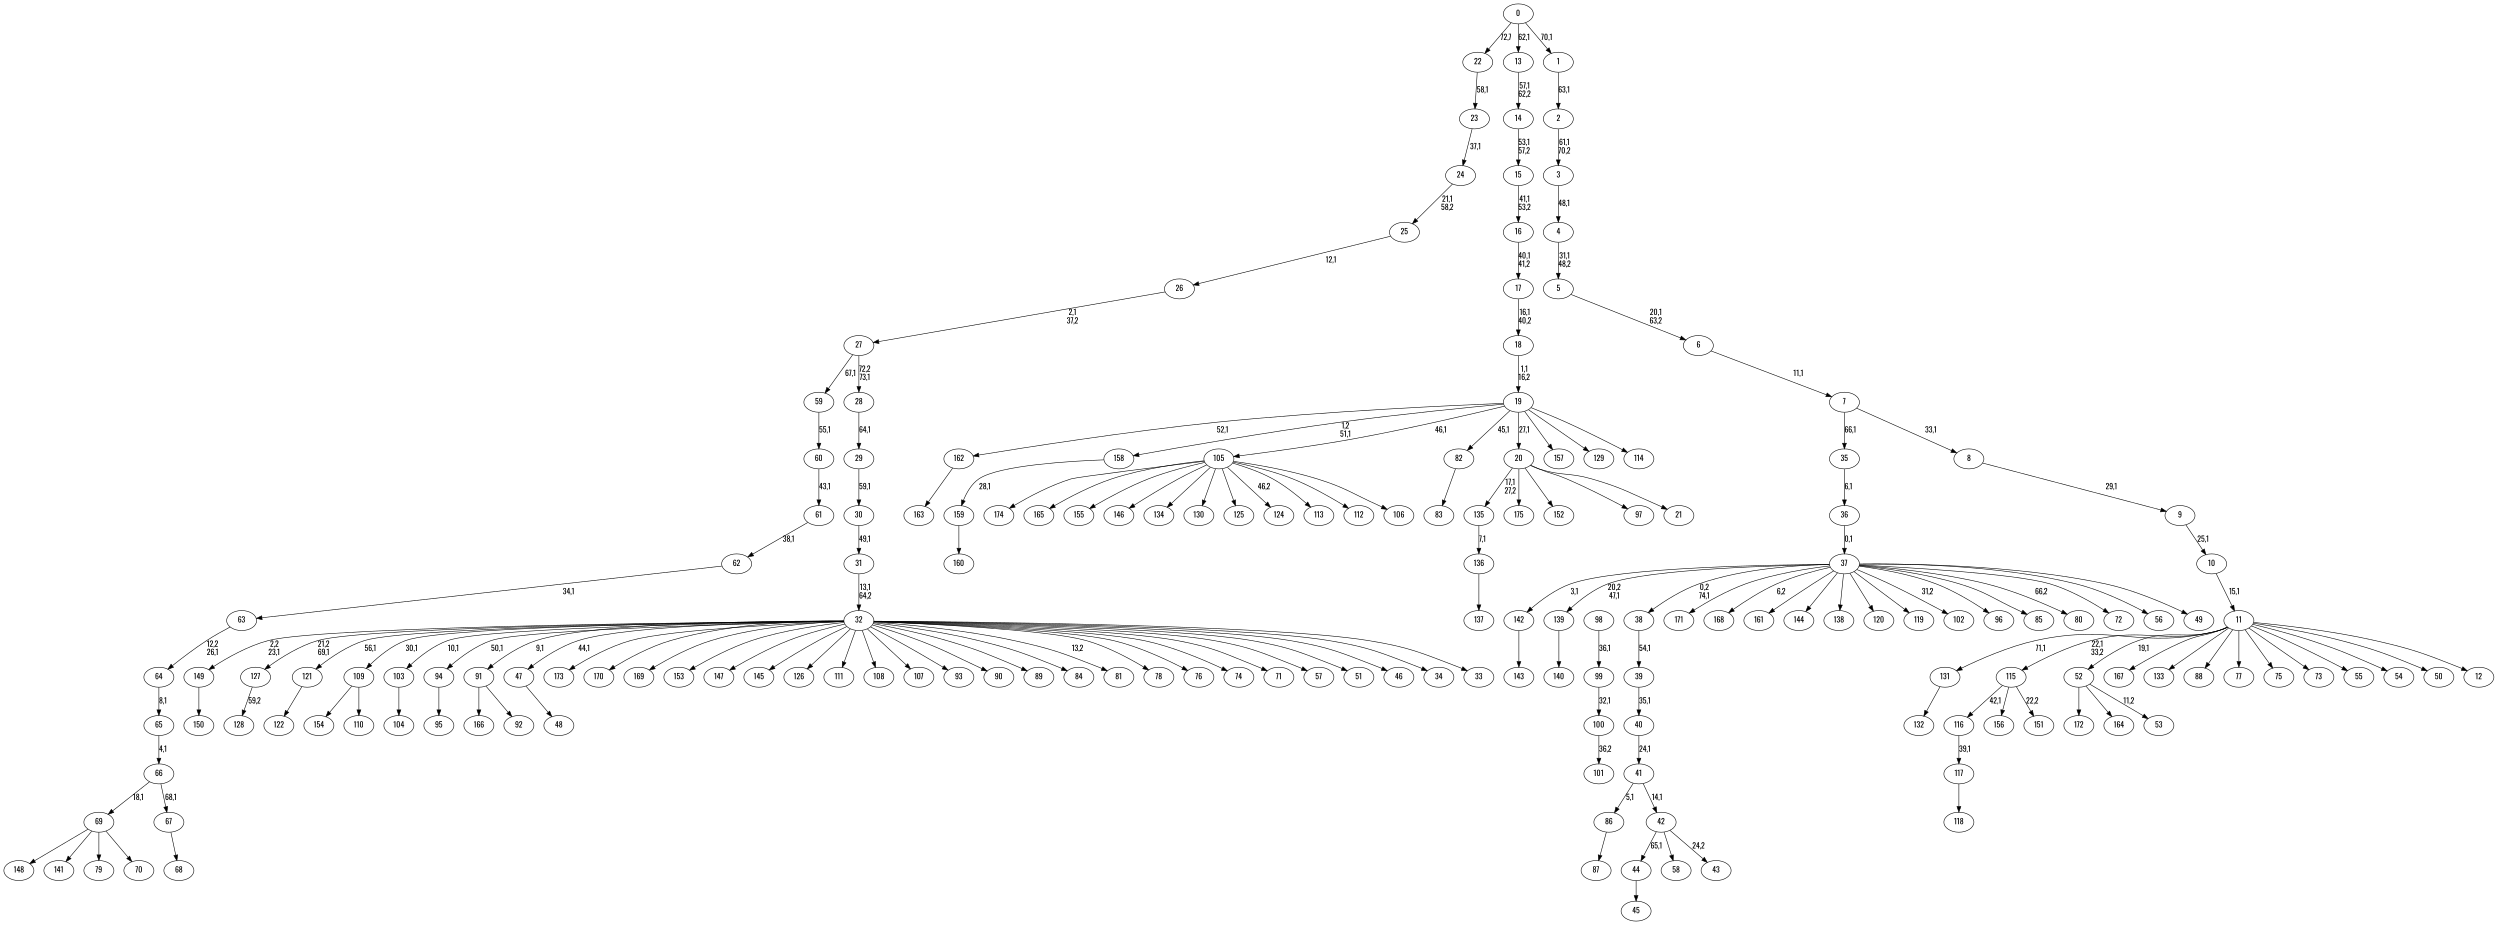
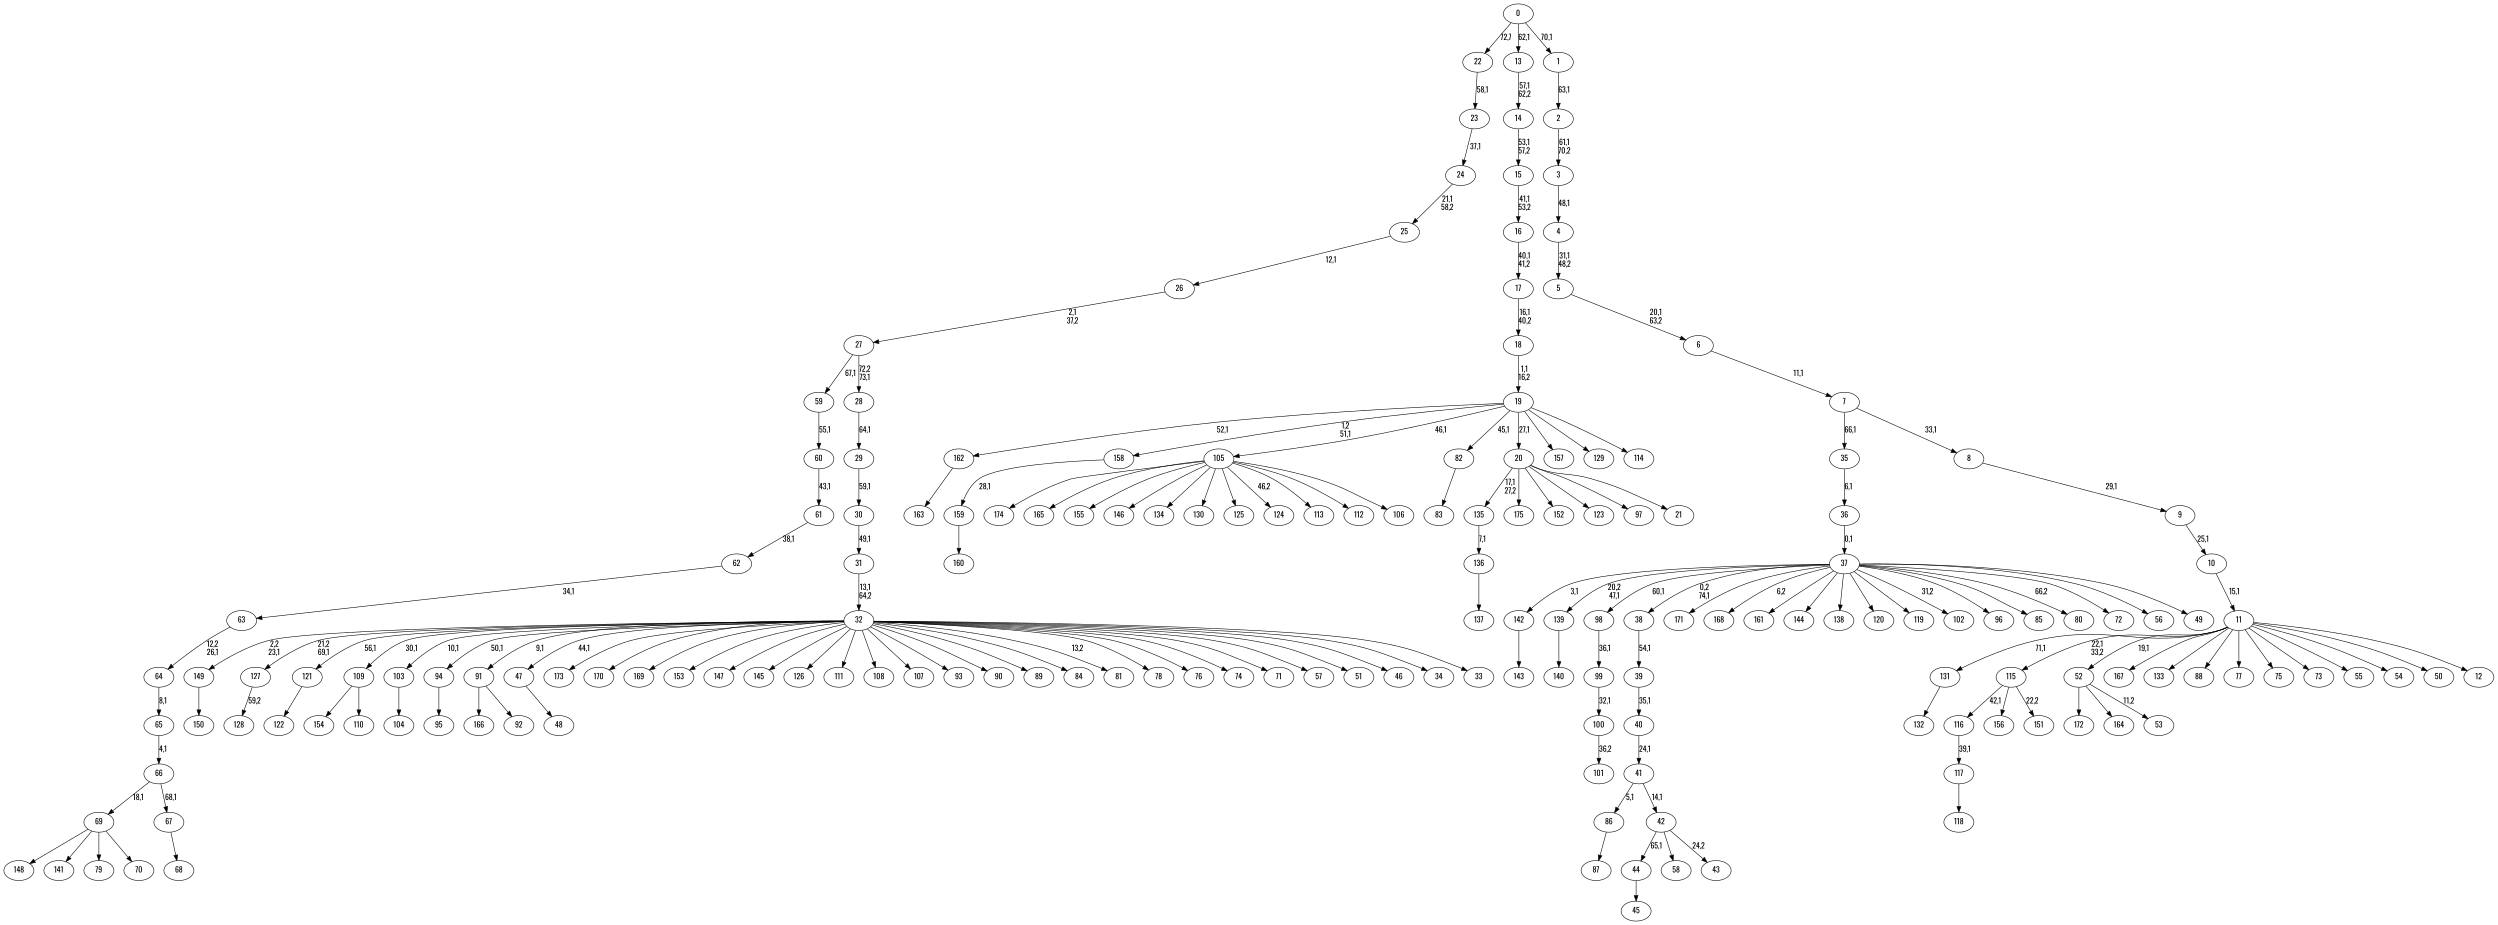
none -> (1599, 516)
none -> (1717, 573)
